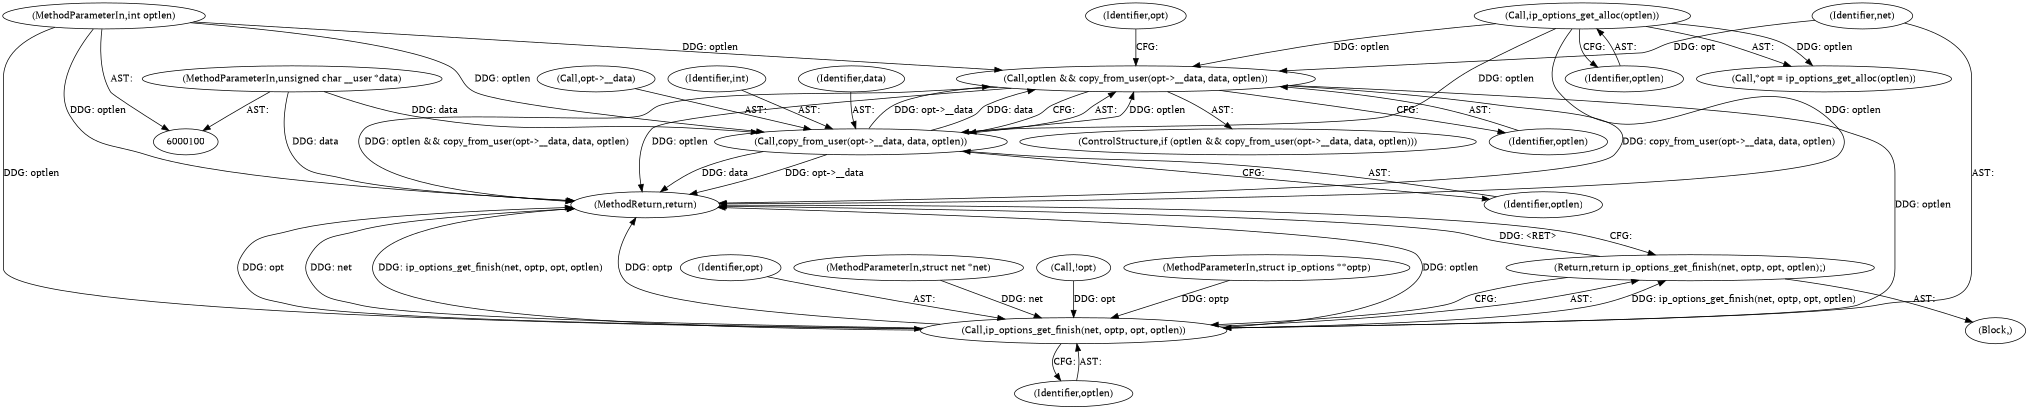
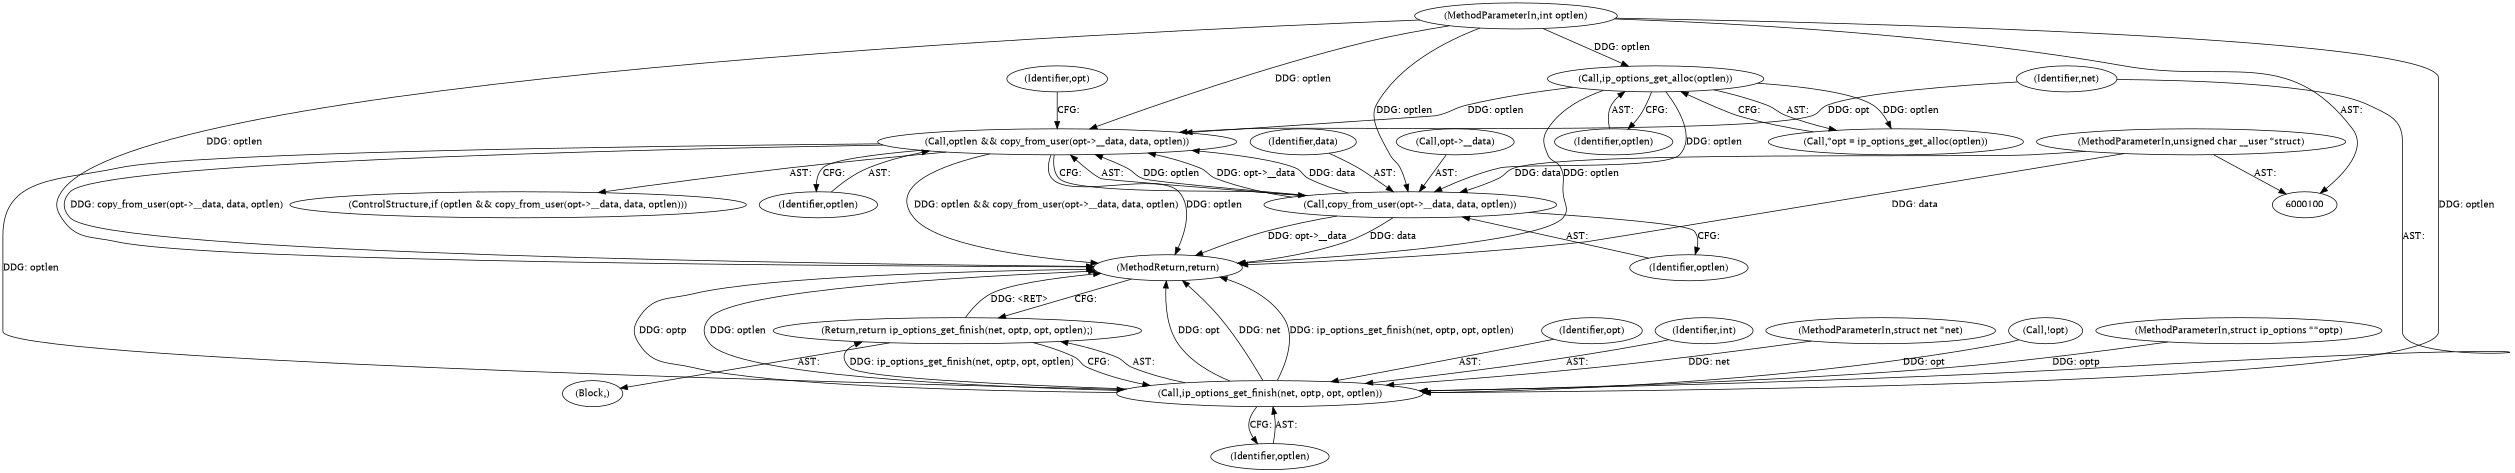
none -> (1582, 46)
(292, 79) -> (2191, 142)
(792, 112) -> (1521, 364)
none -> (1749, 119)
